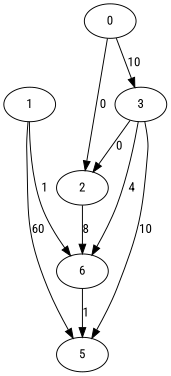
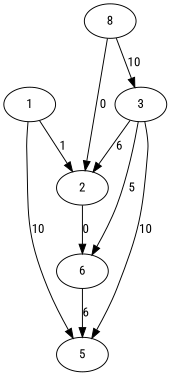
(110, 21) -> (110, 21)
(119, 146) -> (119, 146)
(36, 188) -> (53, 142)
(132, 188) -> (132, 188)
(38, 230) -> (38, 230)
(86, 230) -> (86, 230)
(86, 313) -> (86, 313)
